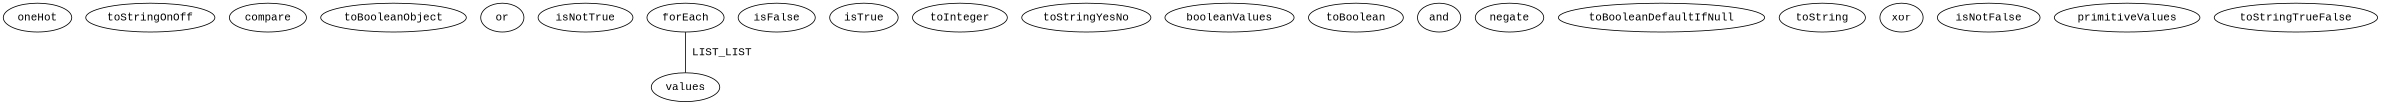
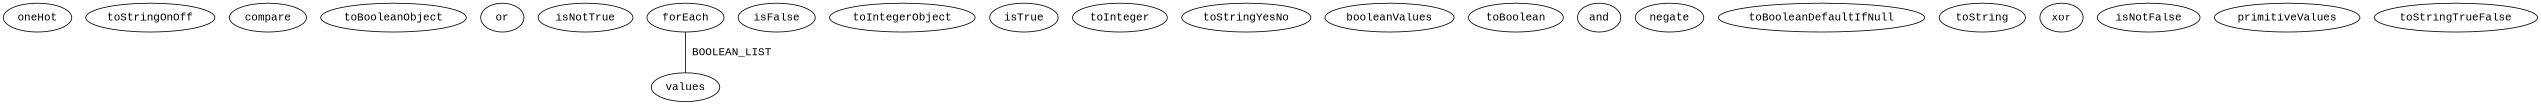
none -> (902, 18)
(719, 52) -> (729, 52)
